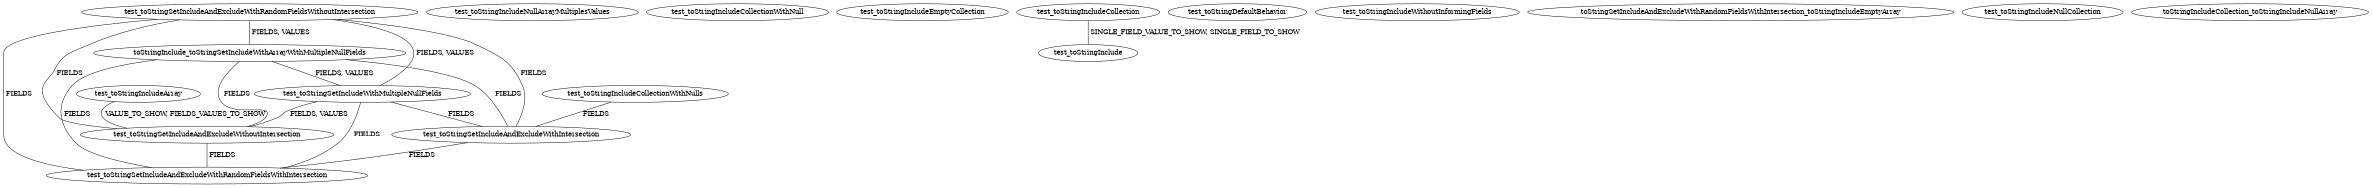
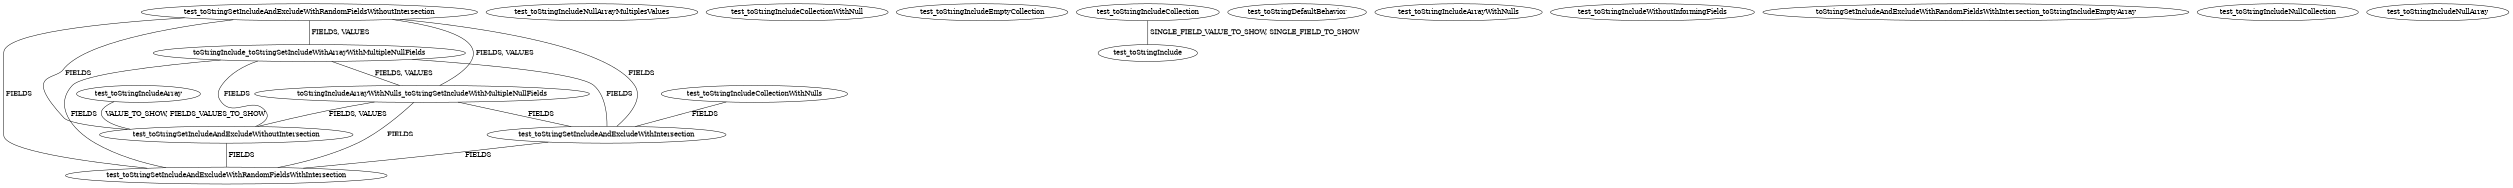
none -> (1459, 12)
(2250, 12) -> (2438, 12)
(362, 94) -> (422, 94)
